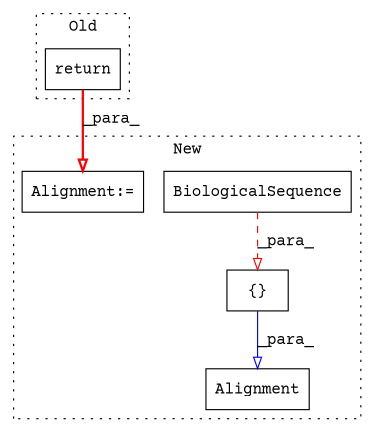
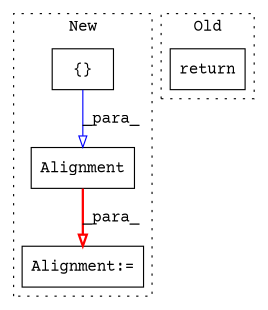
(83, 125) -> (83, 212)
(258, 192) -> none
